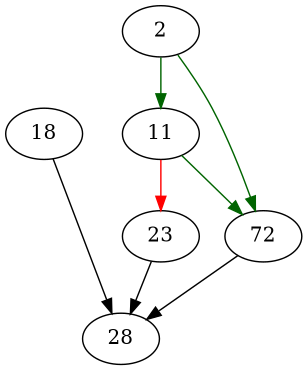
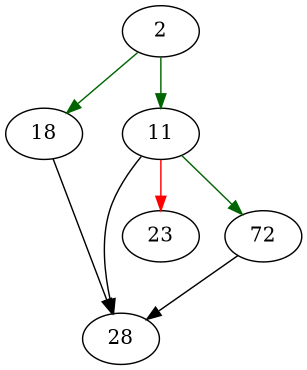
(220, 123) -> (108, 78)
(144, 281) -> (107, 224)
